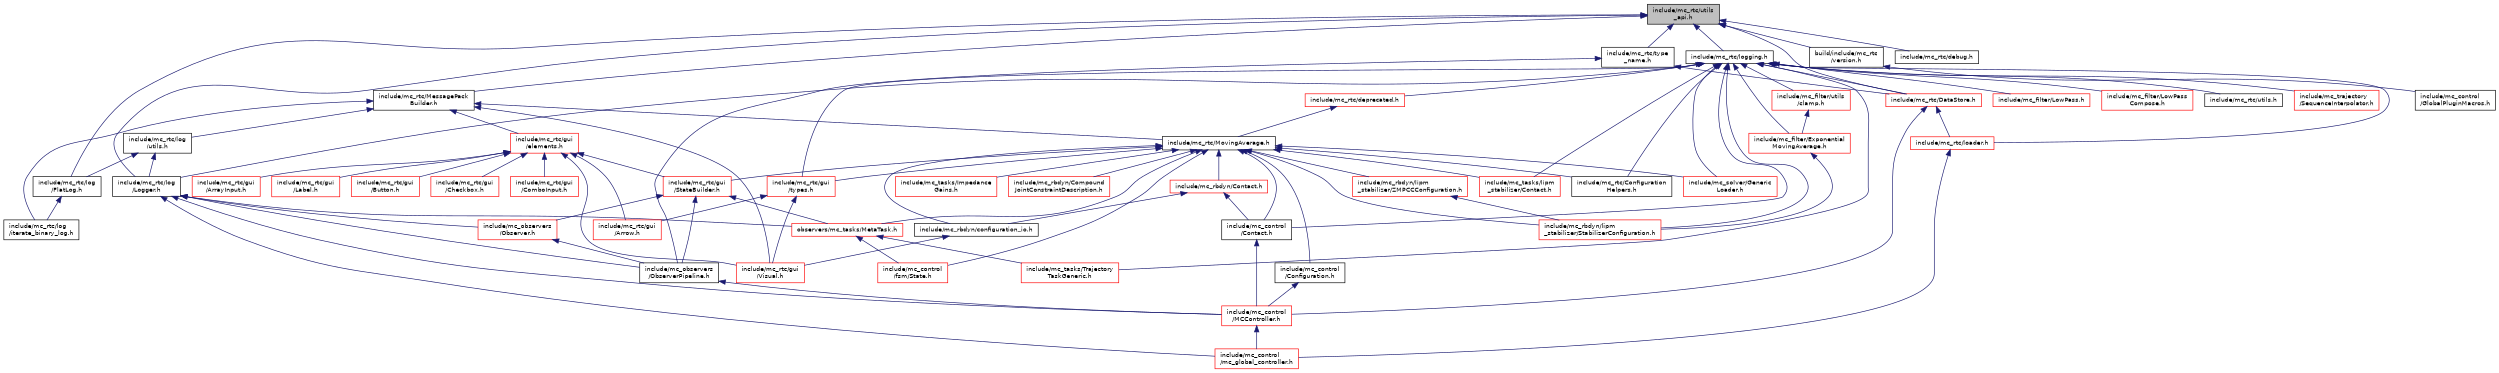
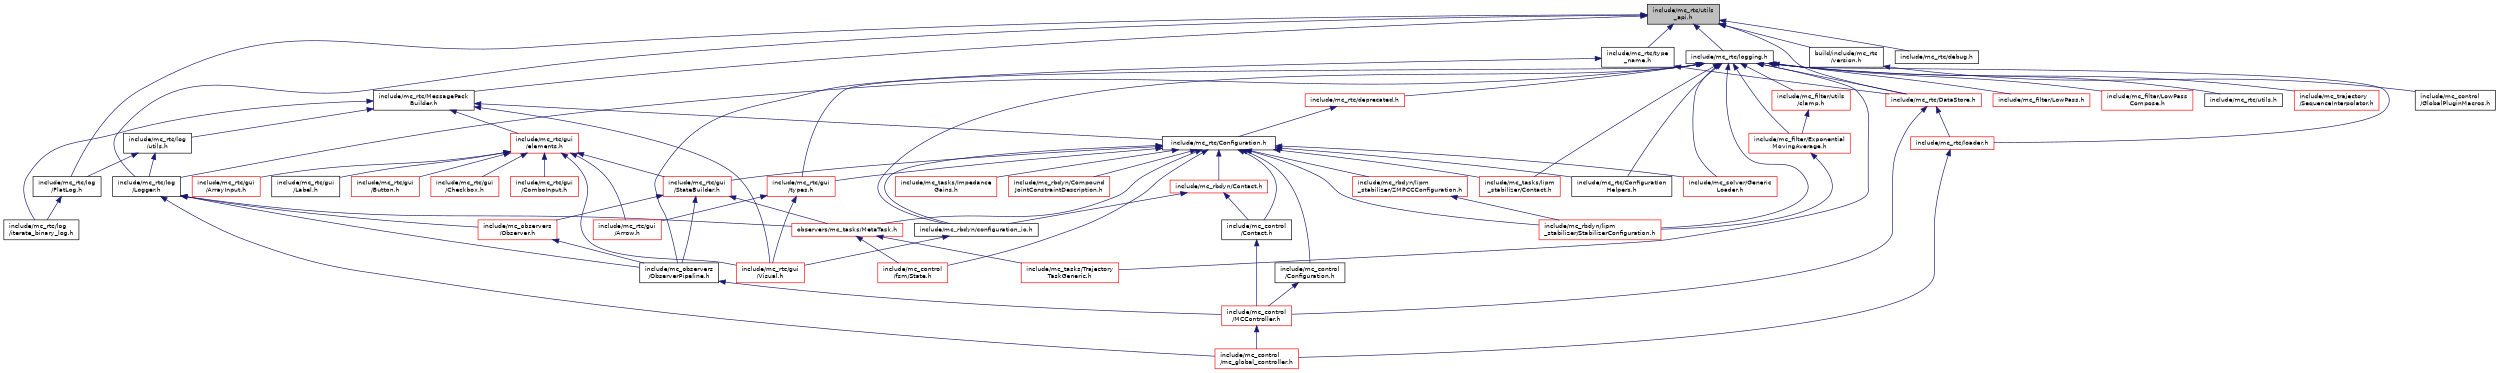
(1219, 143) -> (1219, 143)
(306, 187) -> (306, 187)
(1622, 211) -> (1257, 78)
(695, 288) -> none
